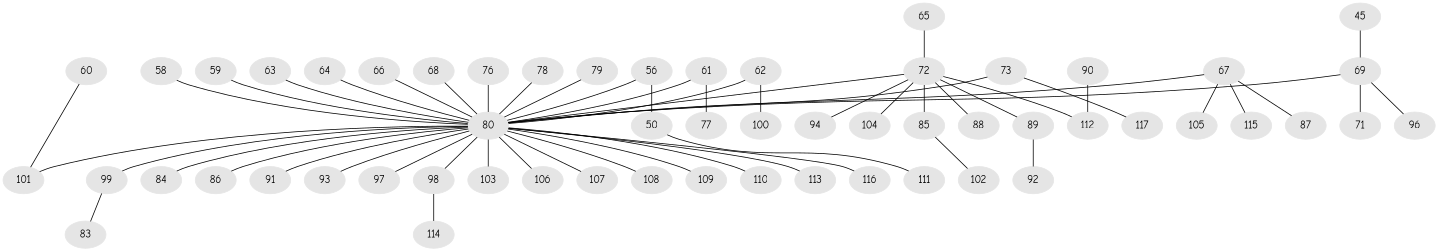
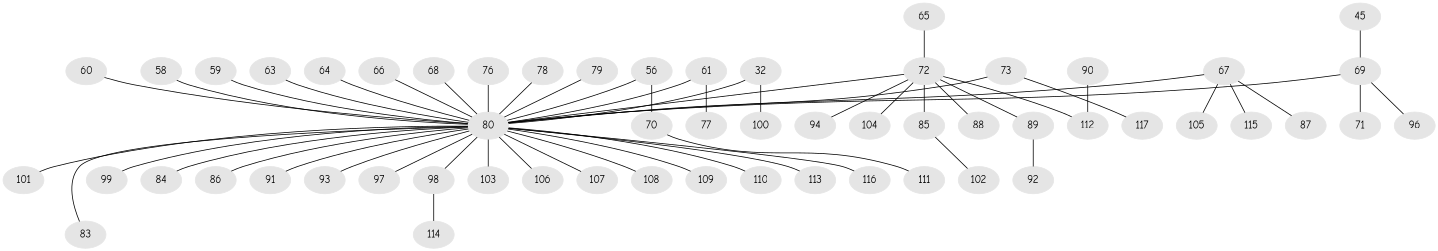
(761, 71) -> (761, 71)
(55, 126) -> (231, 100)
(652, 126) -> (652, 126)
(96, 207) -> (243, 137)
